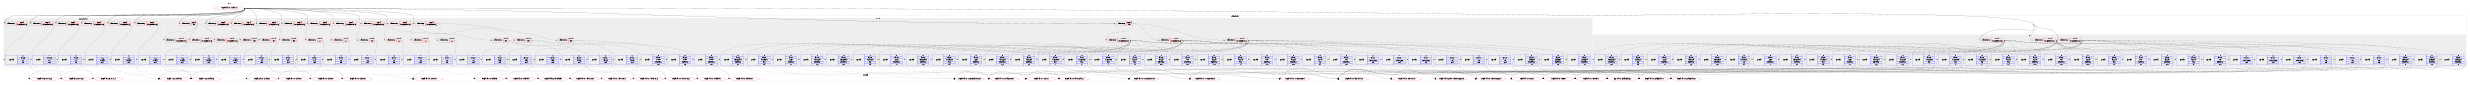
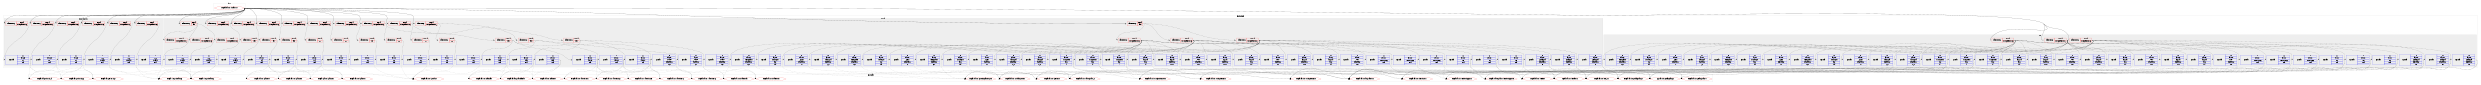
none -> (580, 79)
(1041, 79) -> (1052, 79)
